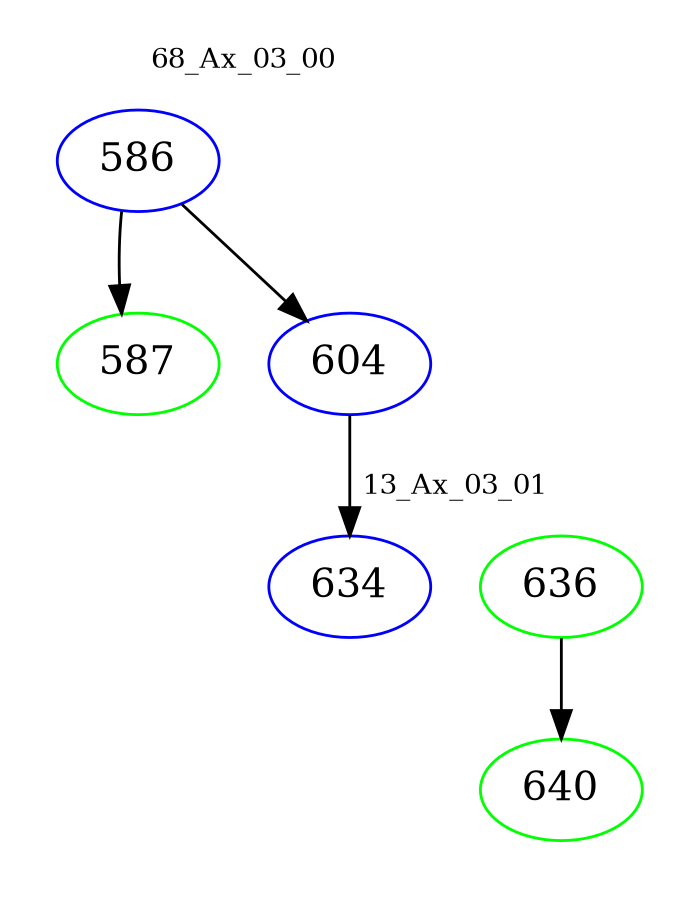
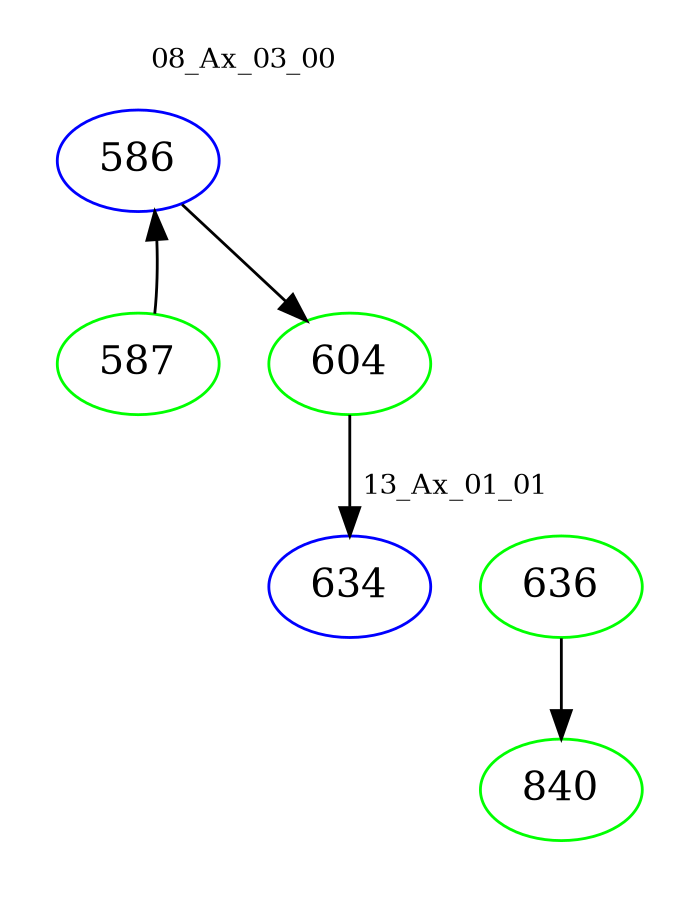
(244, 61) -> (244, 61)
(119, 248) -> (157, 277)
(350, 364) -> (350, 364)
(456, 487) -> (456, 487)
(561, 790) -> (561, 790)
